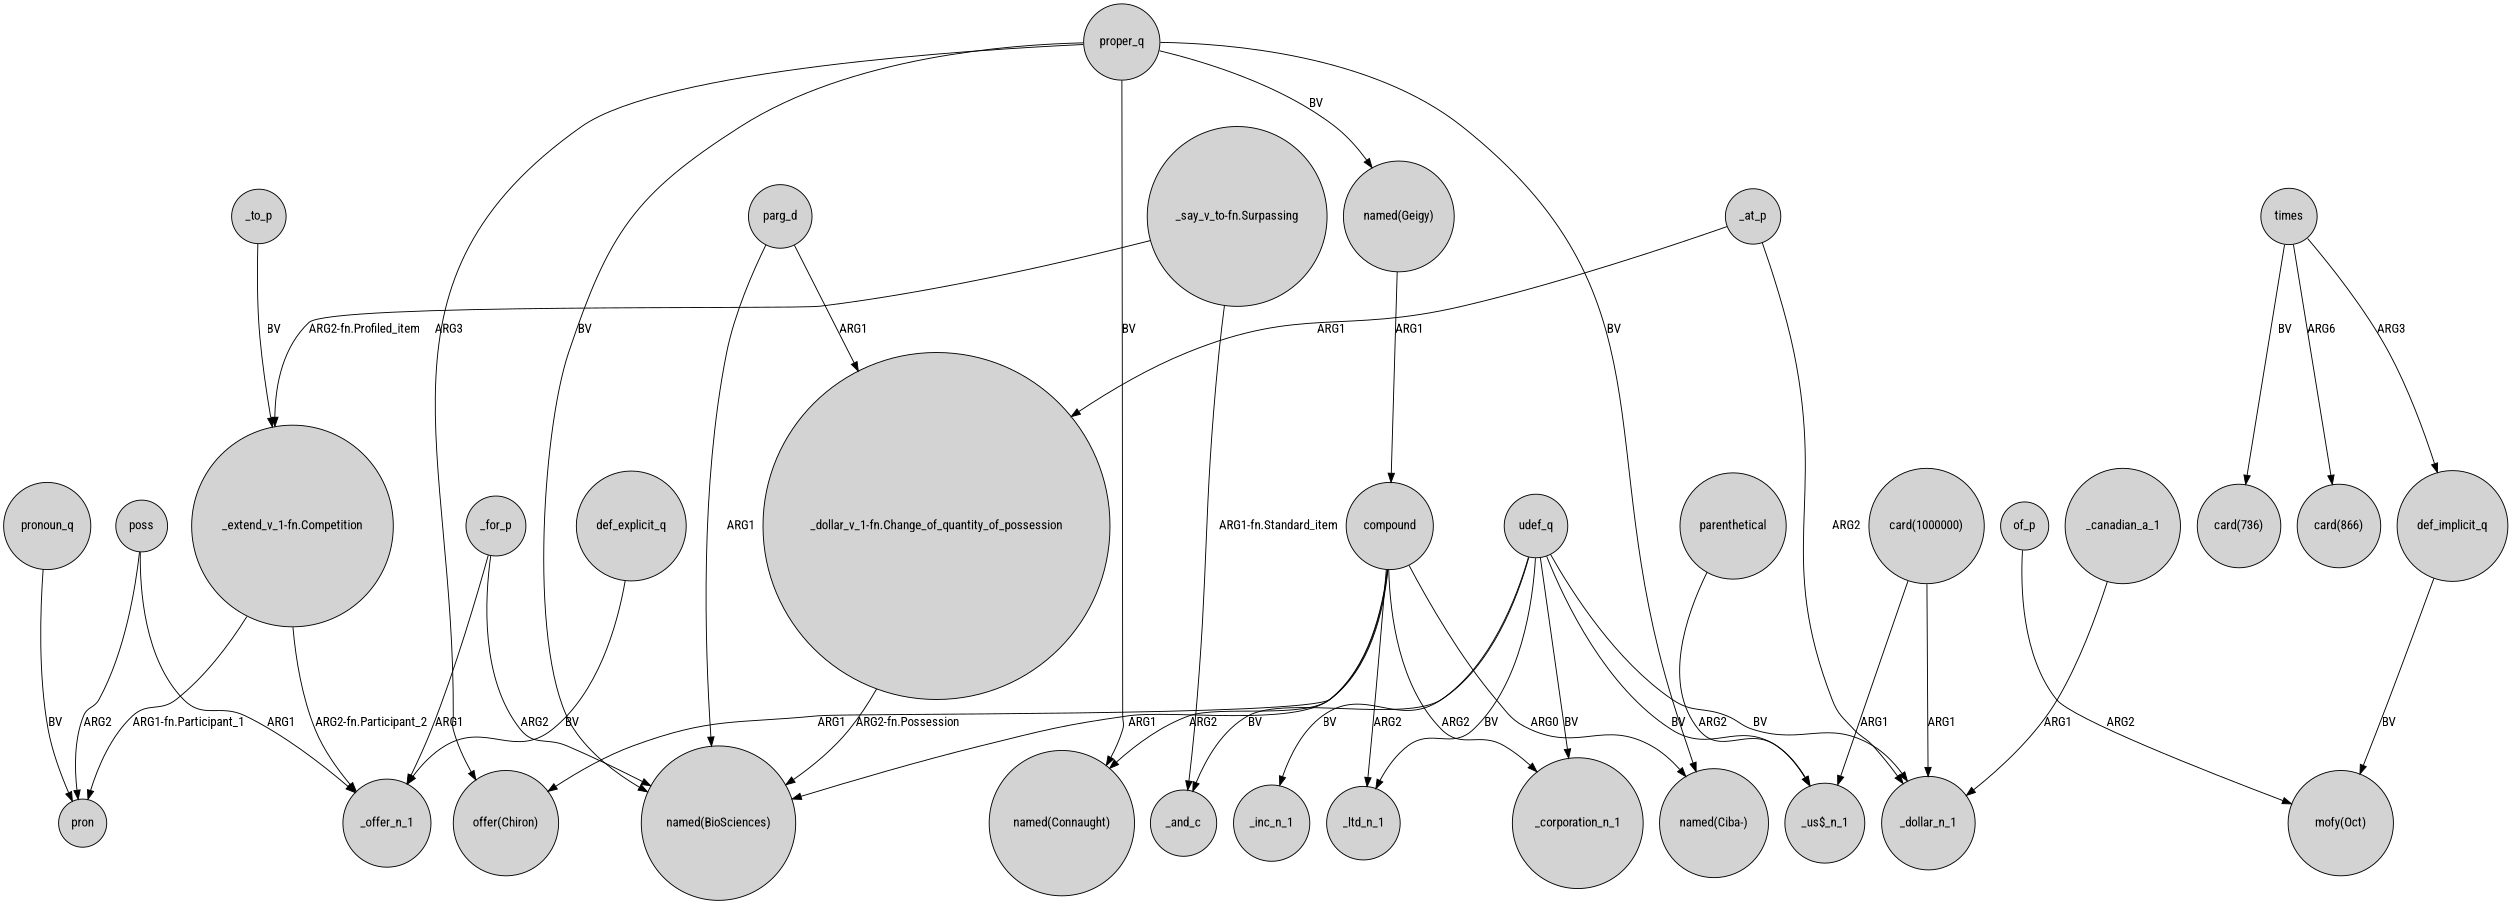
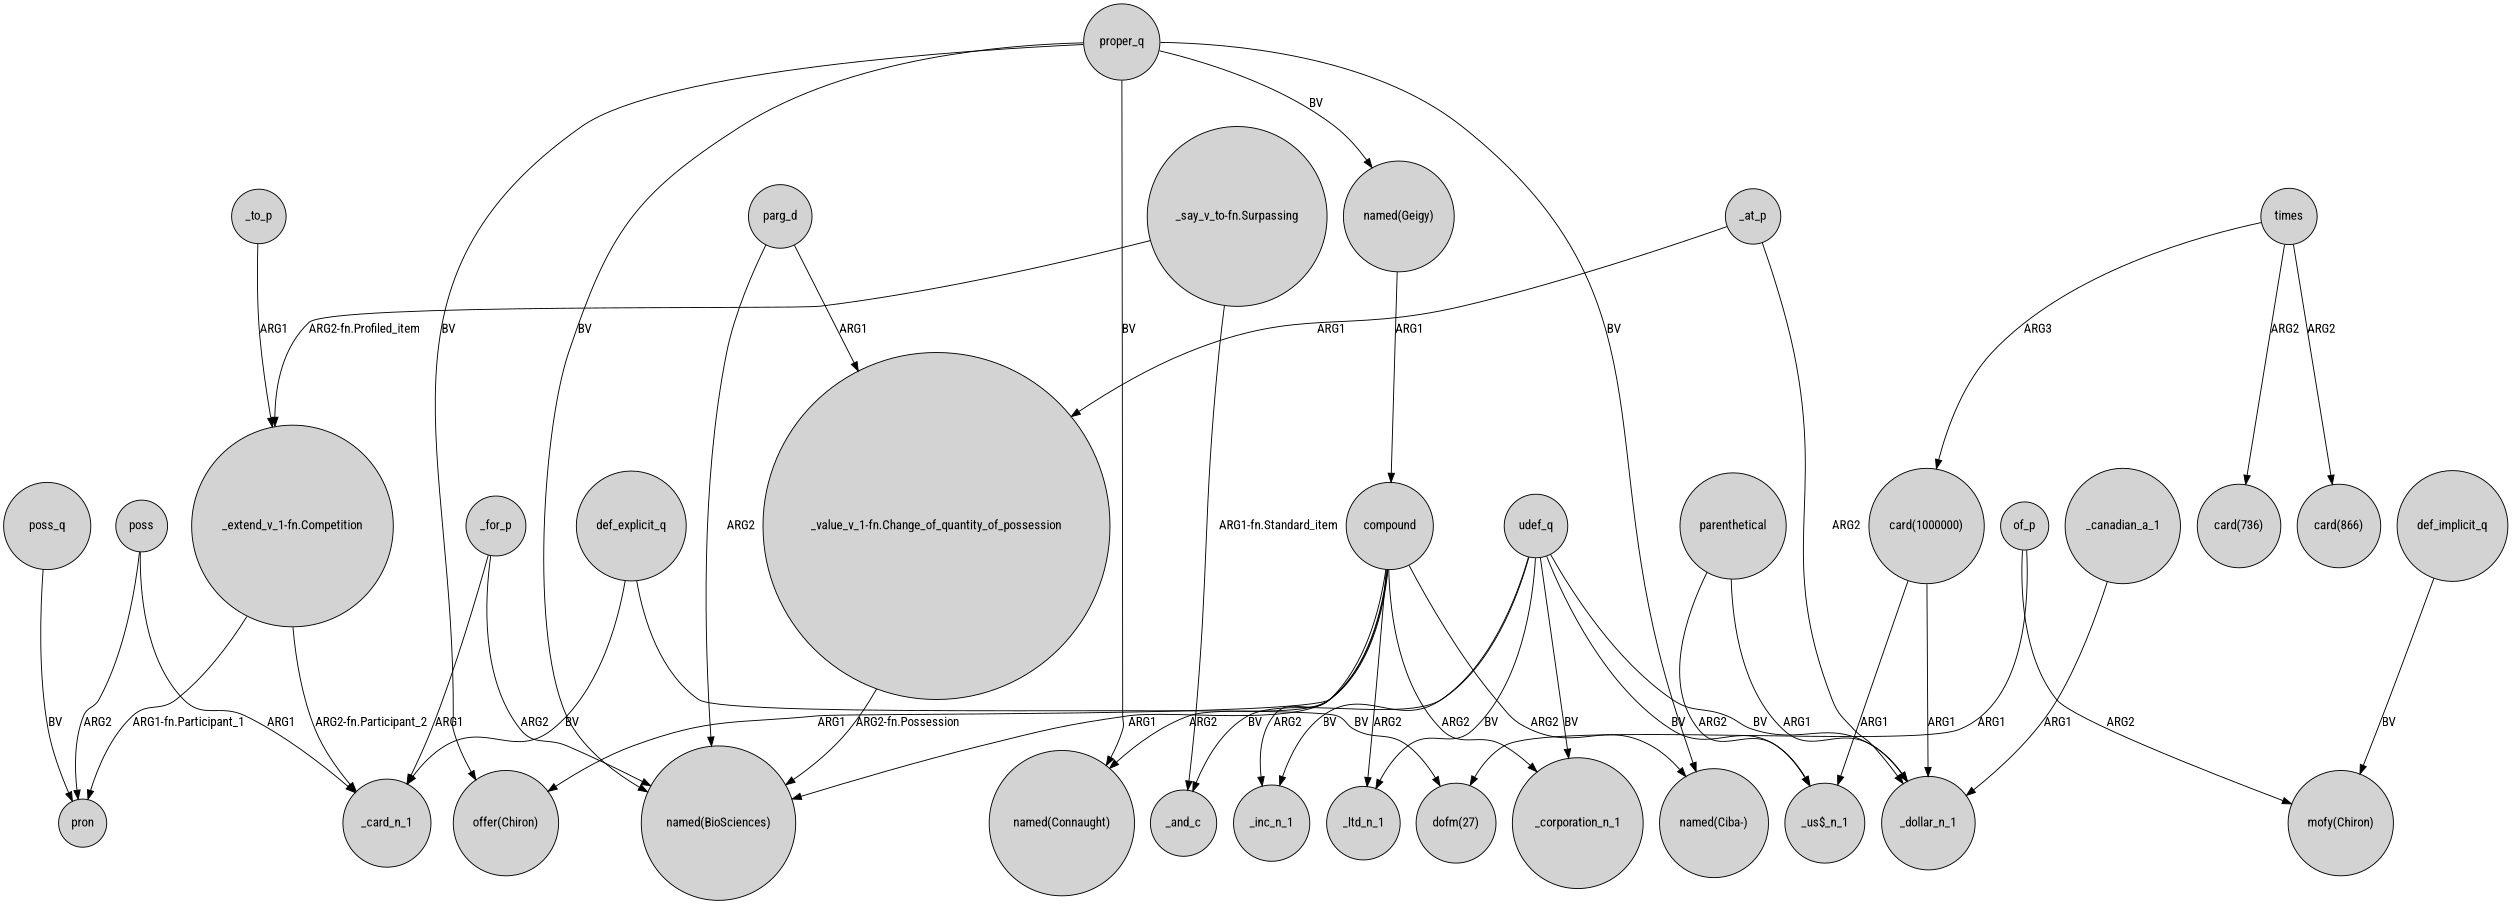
(274, 329) -> (274, 329)
(449, 329) -> (449, 329)
(2285, 329) -> (2285, 329)
(2321, 329) -> (2321, 329)
(2384, 344) -> (2063, 297)
(47, 526) -> (47, 526)
(741, 526) -> (741, 526)
(936, 526) -> (936, 526)
none -> (1336, 692)
none -> (1774, 719)
(1545, 723) -> (1545, 723)
(387, 823) -> (387, 823)
none -> (1456, 823)
(2341, 823) -> (2341, 823)
